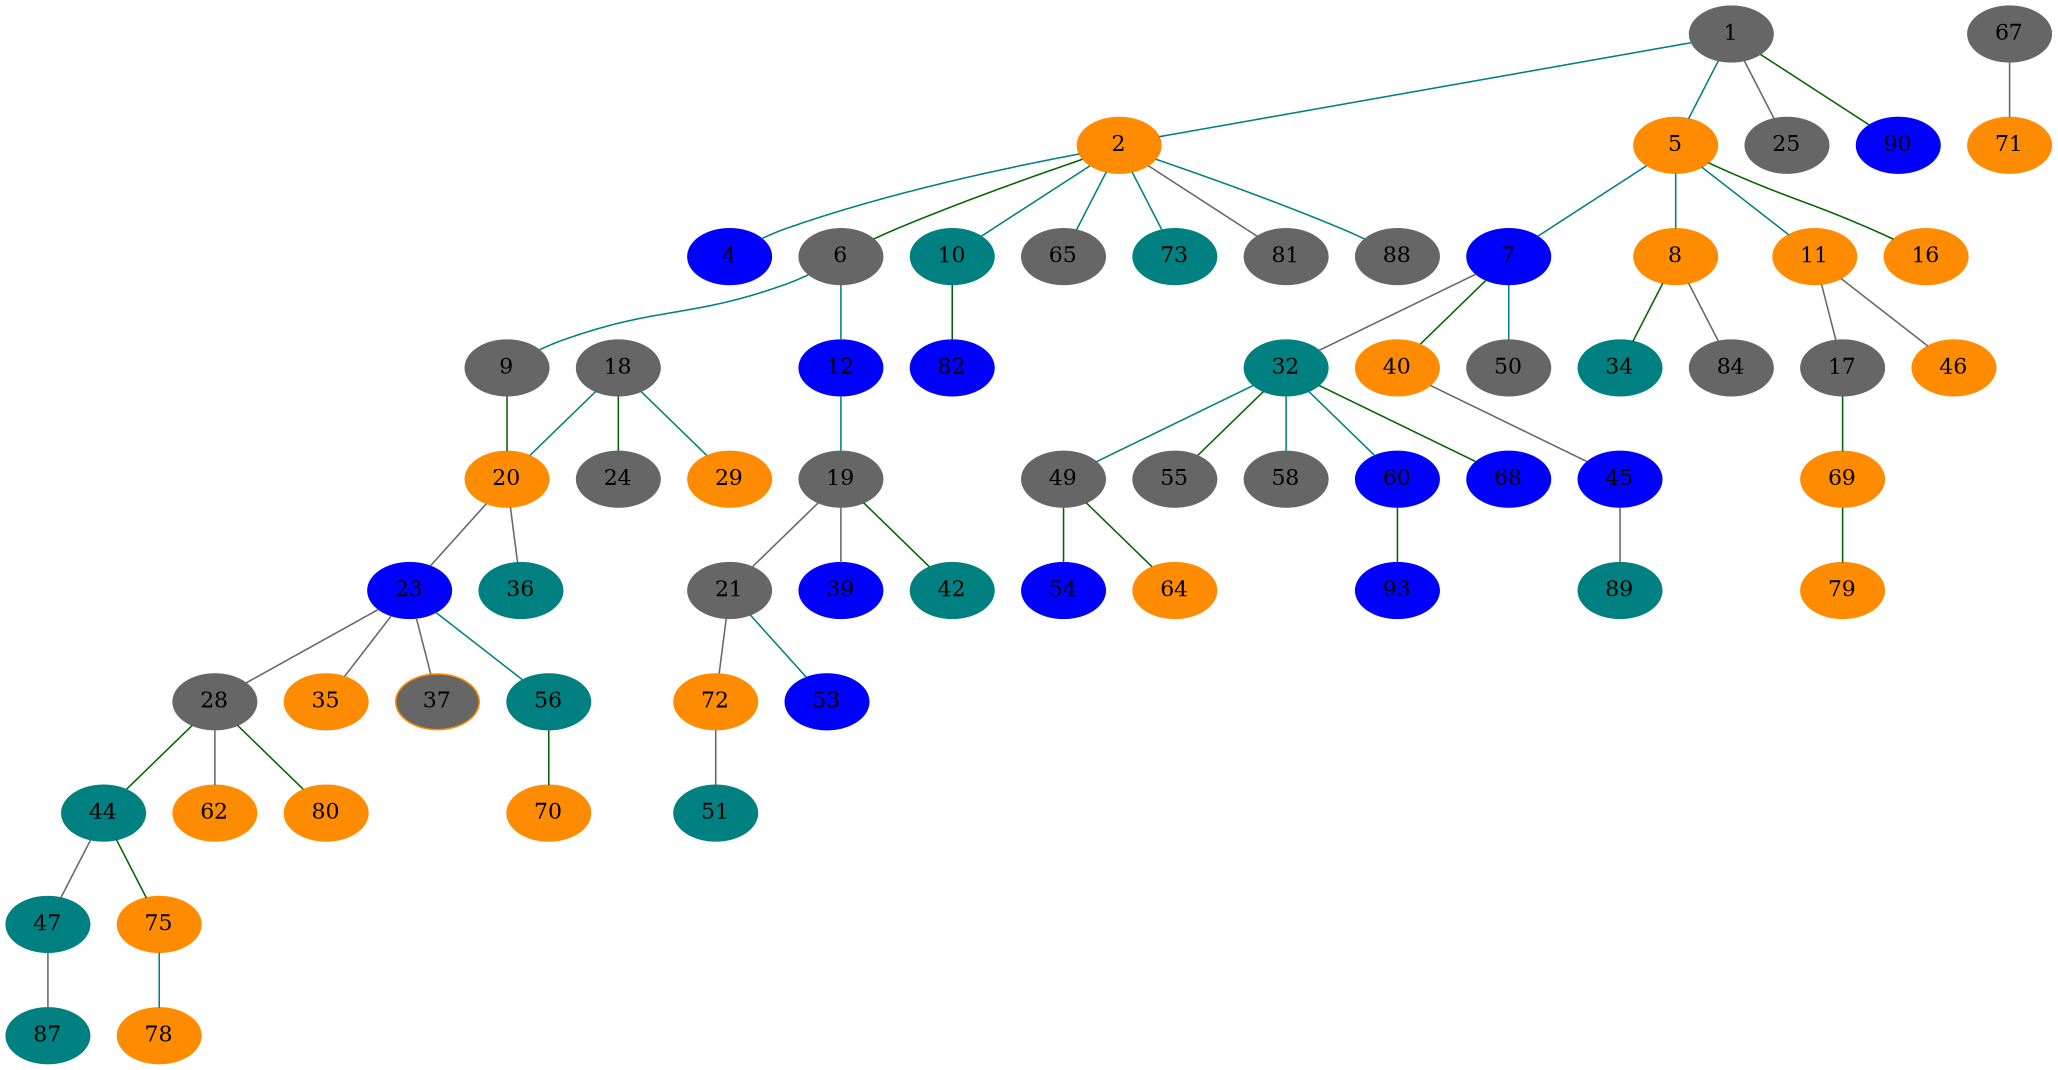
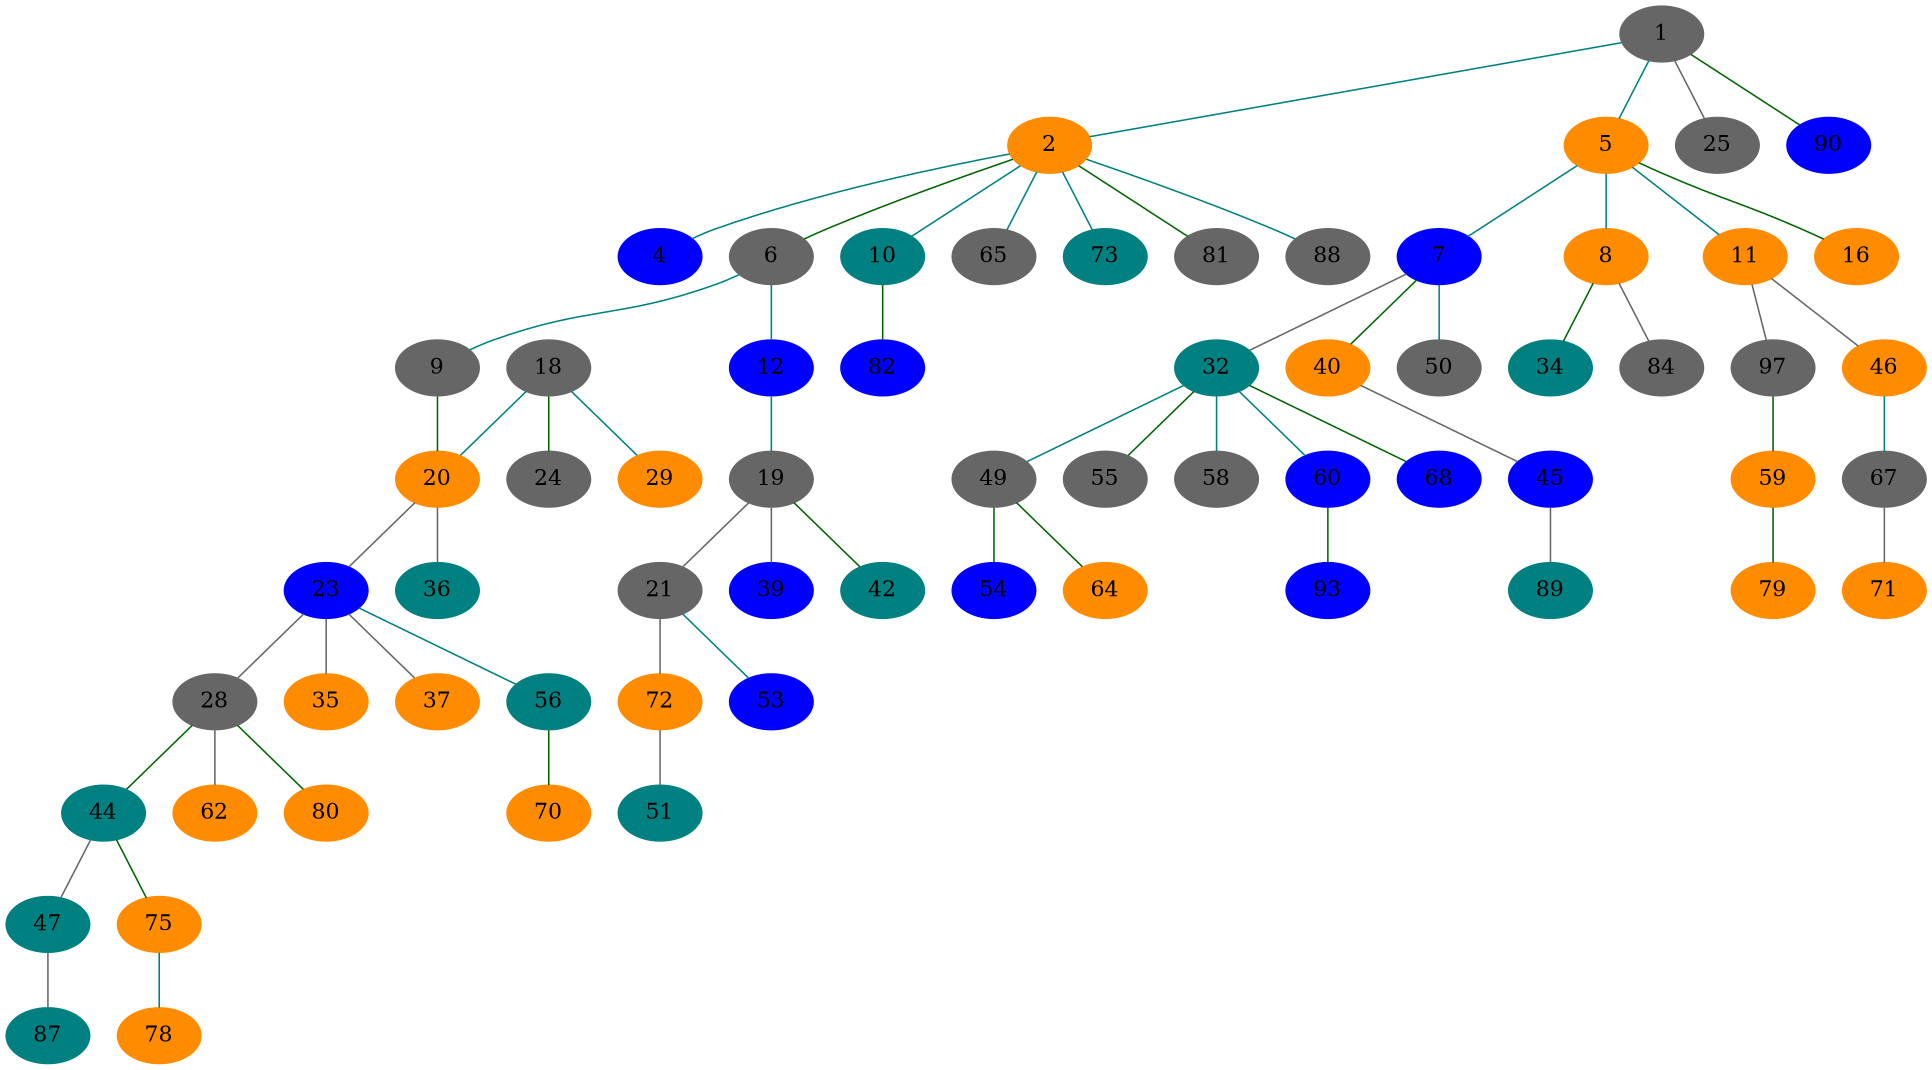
(1203, 201) -> (1133, 201)
(1843, 368) -> (1773, 368)
none -> (1884, 424)
(1843, 479) -> (1773, 479)
(437, 702) -> (437, 702)
